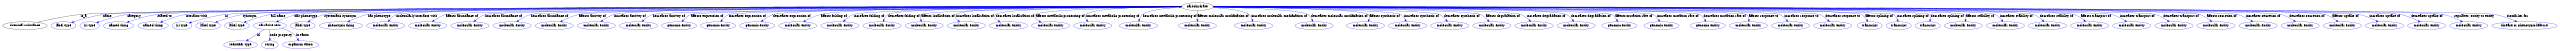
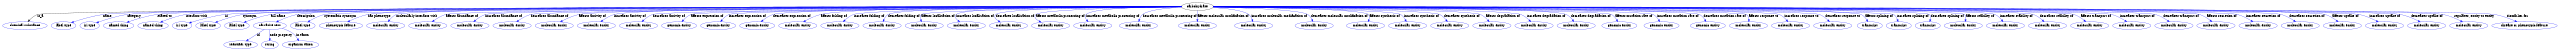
(608, 9) -> (604, 9)
(306, 16) -> (306, 16)
(25, 26) -> (25, 26)
(341, 26) -> (341, 26)
